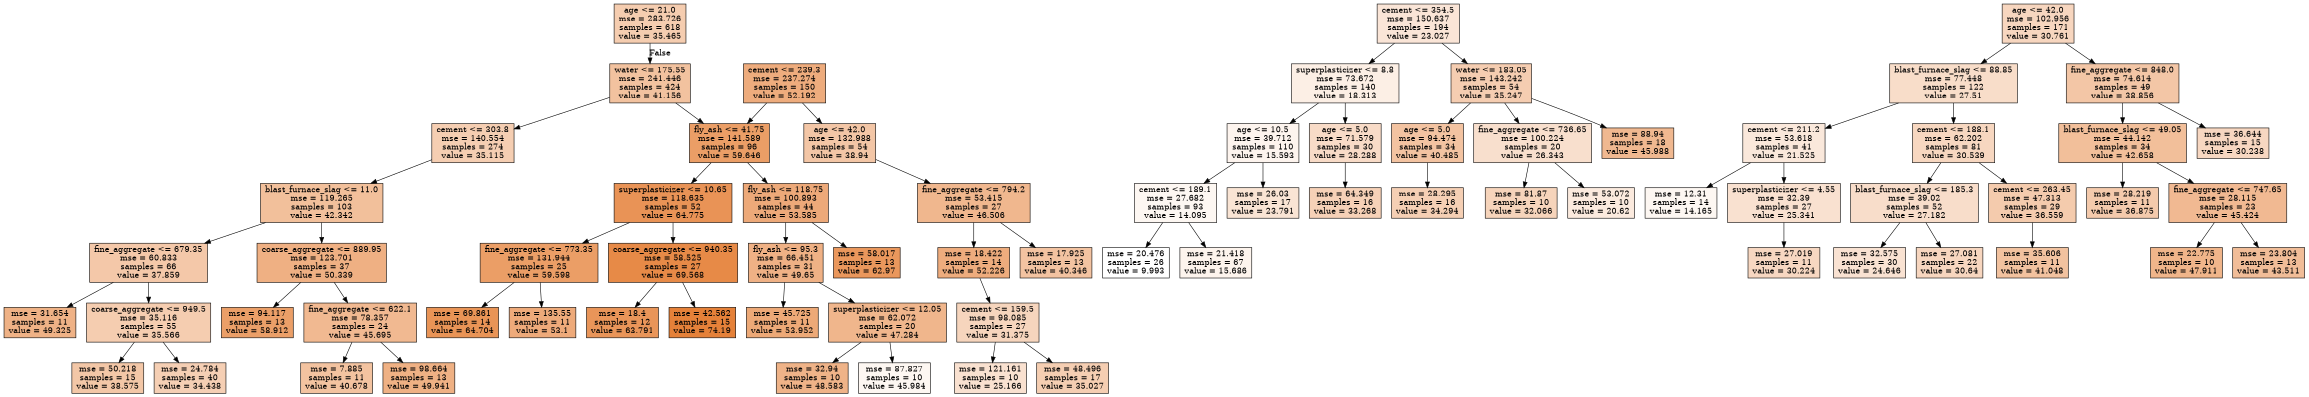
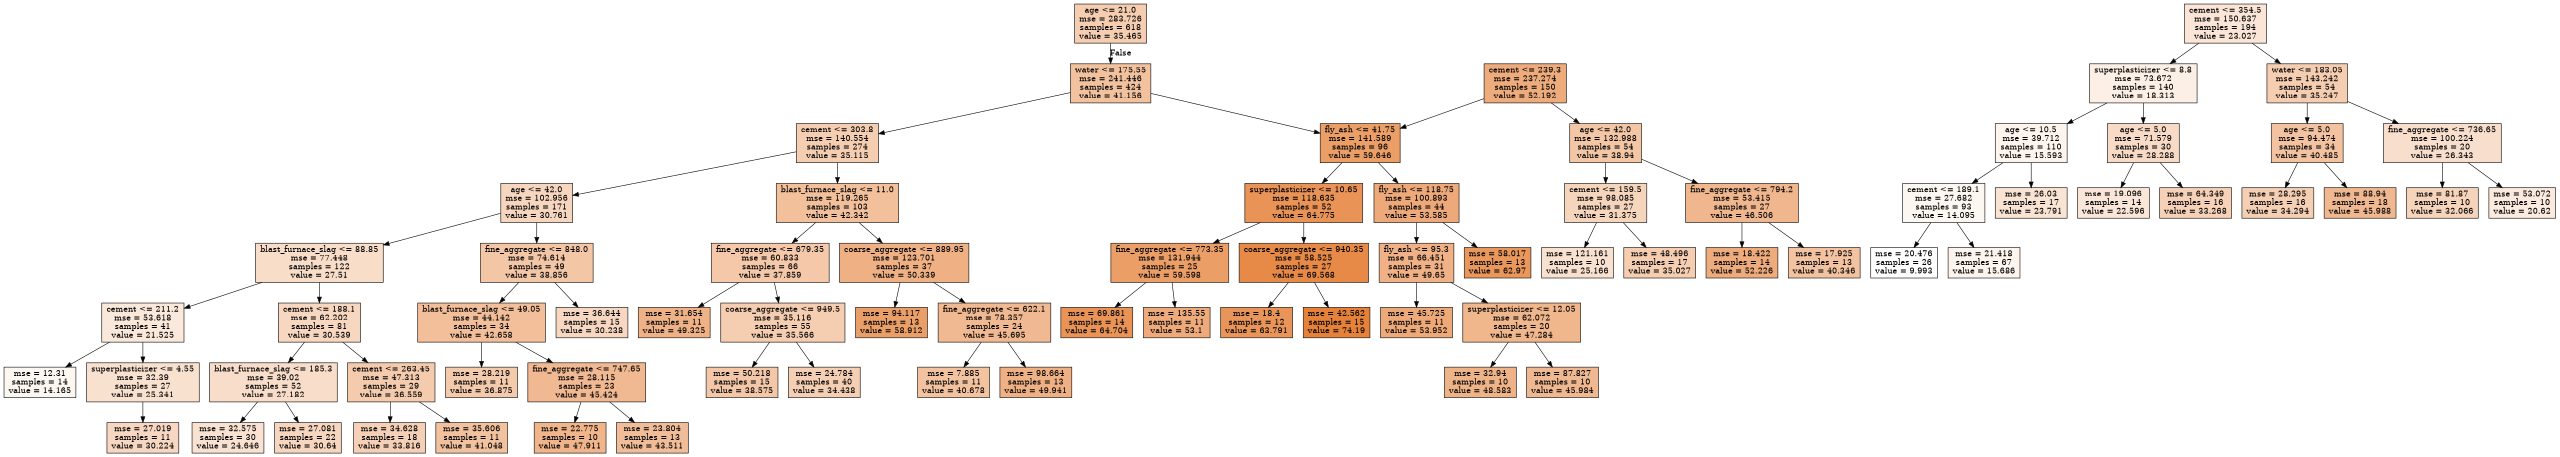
(1567, 112) -> (2334, 173)
none -> (687, 173)
none -> (2113, 203)
(984, 288) -> (1606, 170)
(894, 378) -> (1563, 382)
none -> (390, 438)
